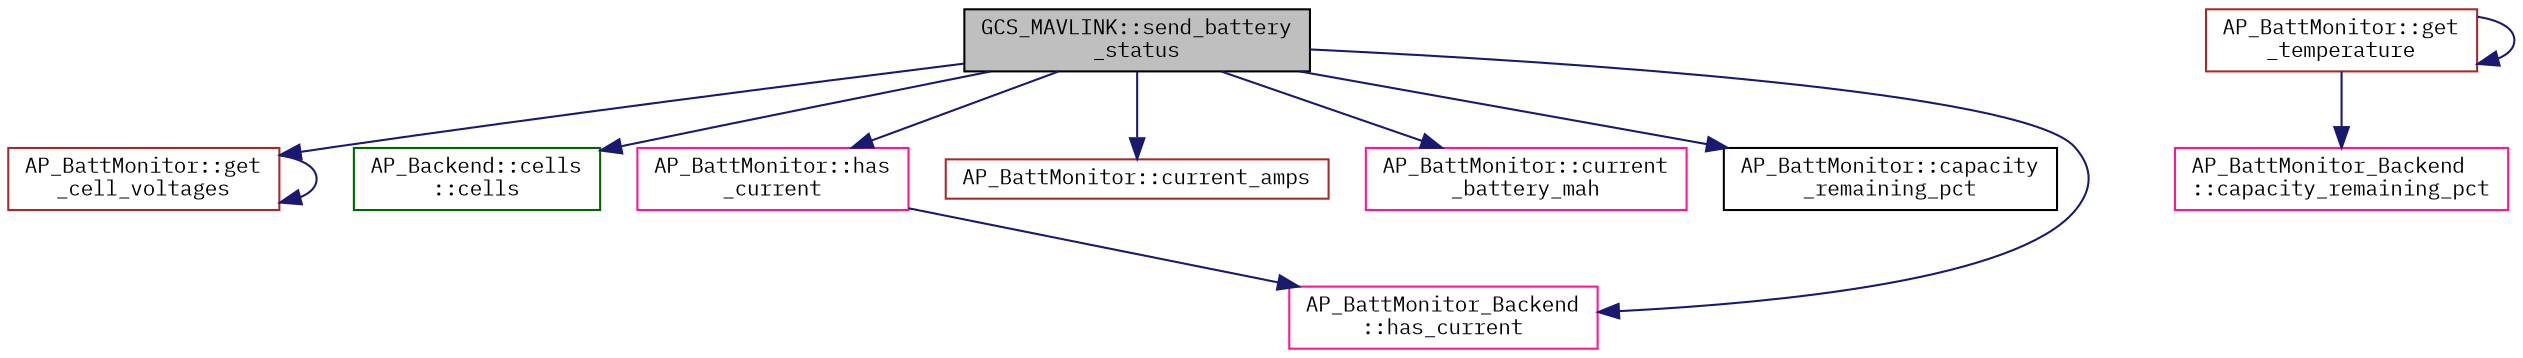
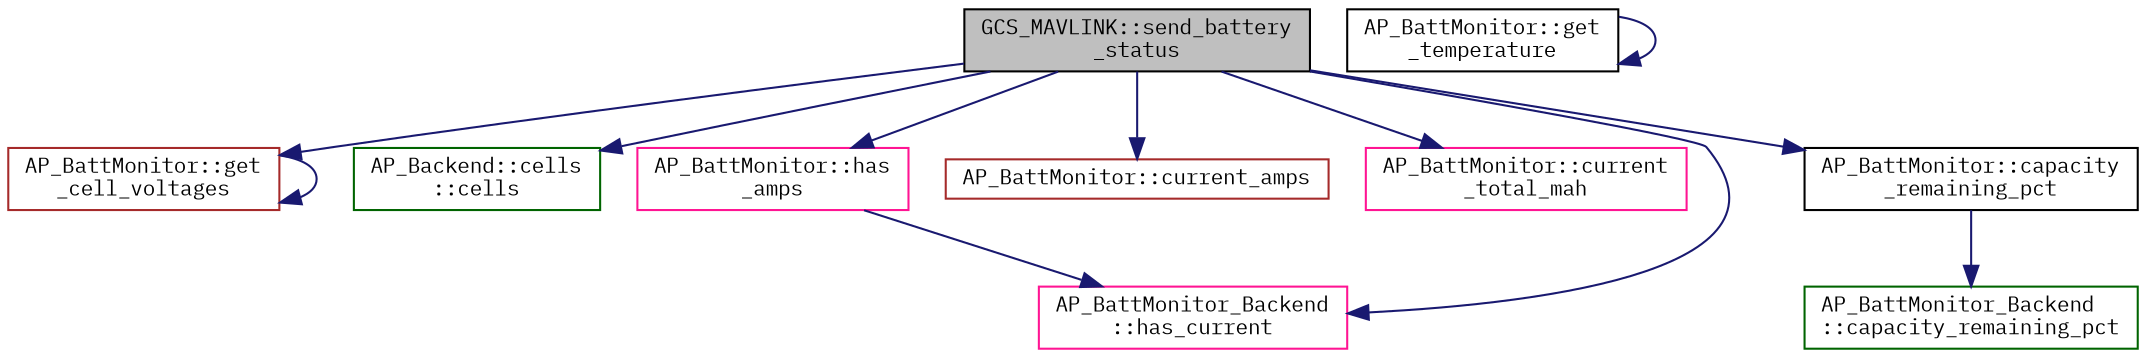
(2342, 40) -> (1483, 40)
(2342, 99) -> (1971, 238)
(773, 179) -> (773, 179)
(1526, 179) -> (1526, 179)
(2342, 179) -> (1971, 318)
